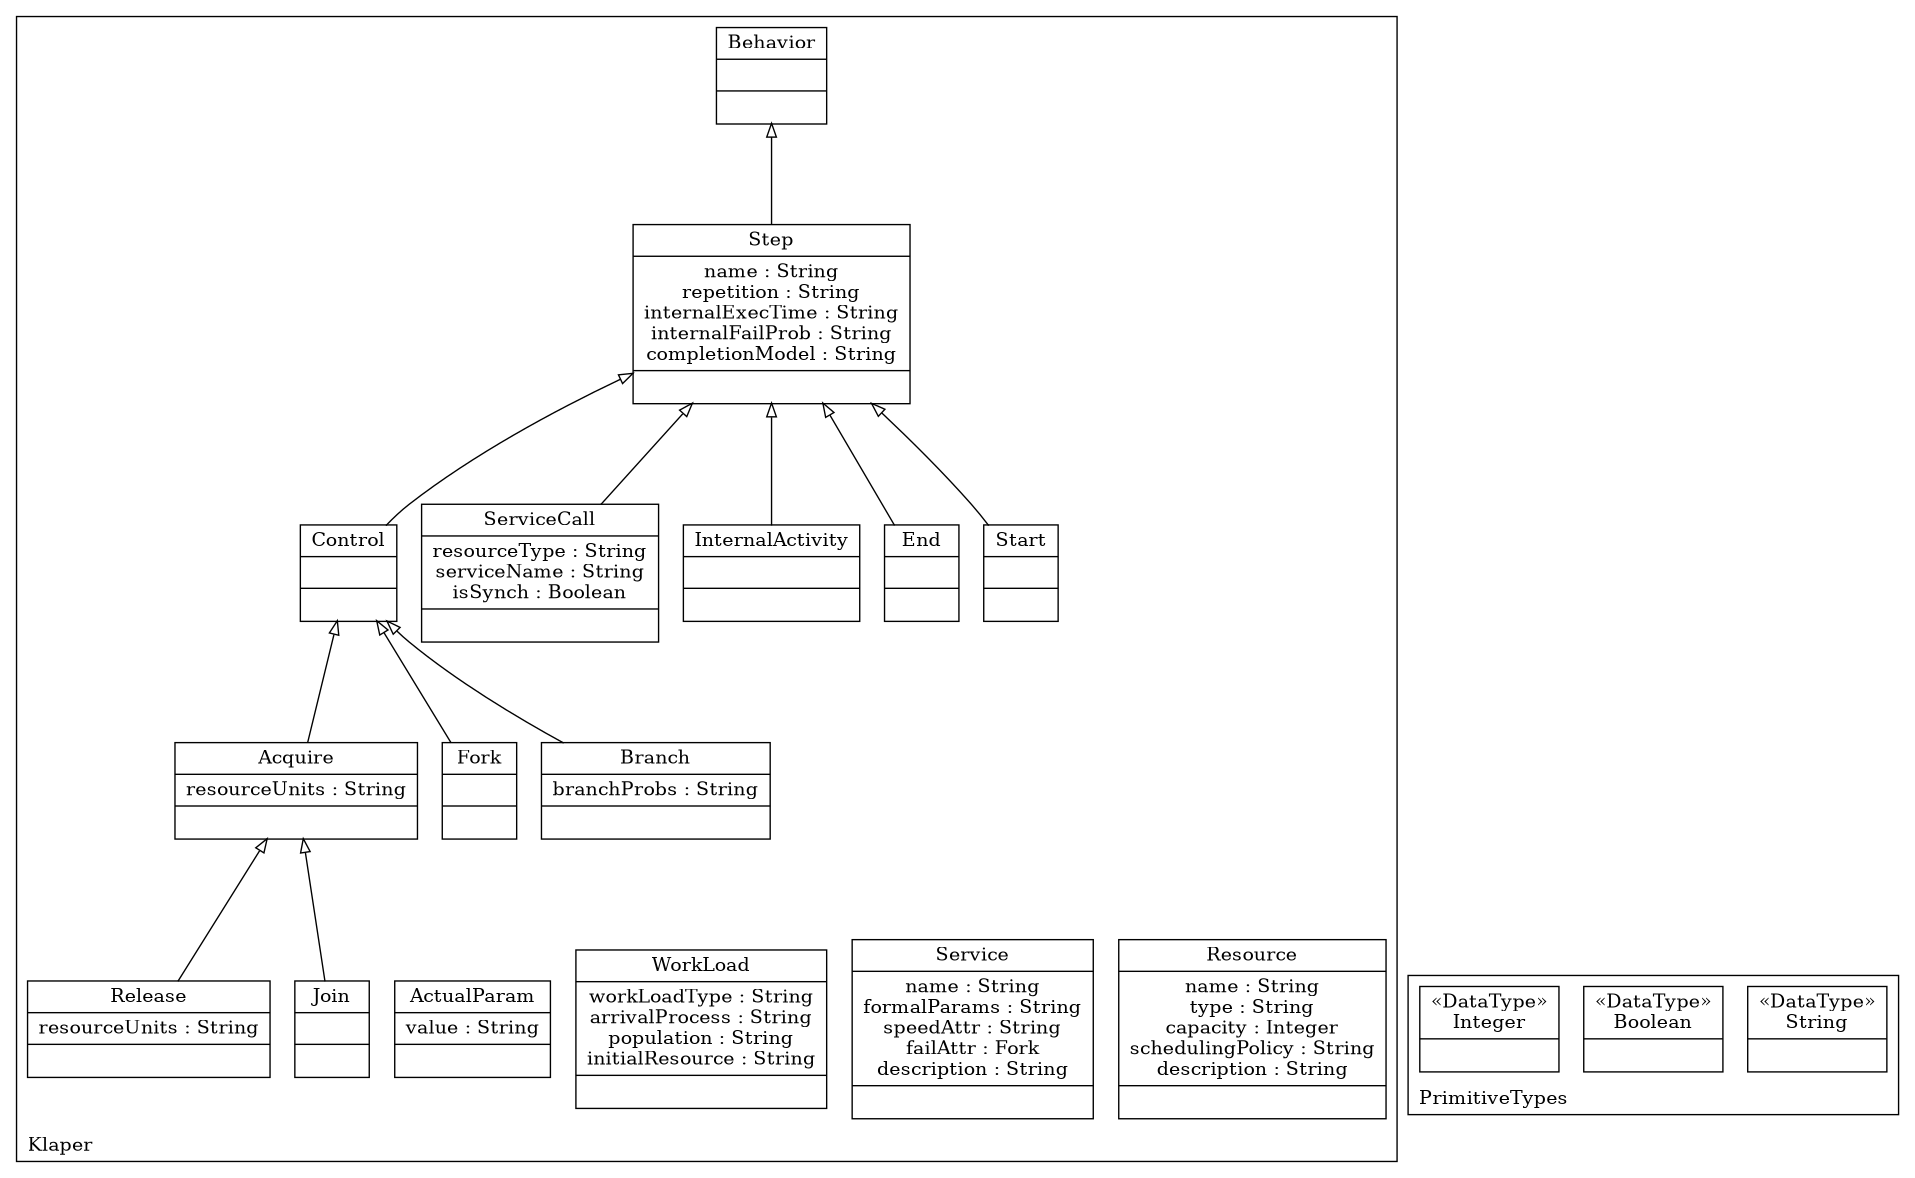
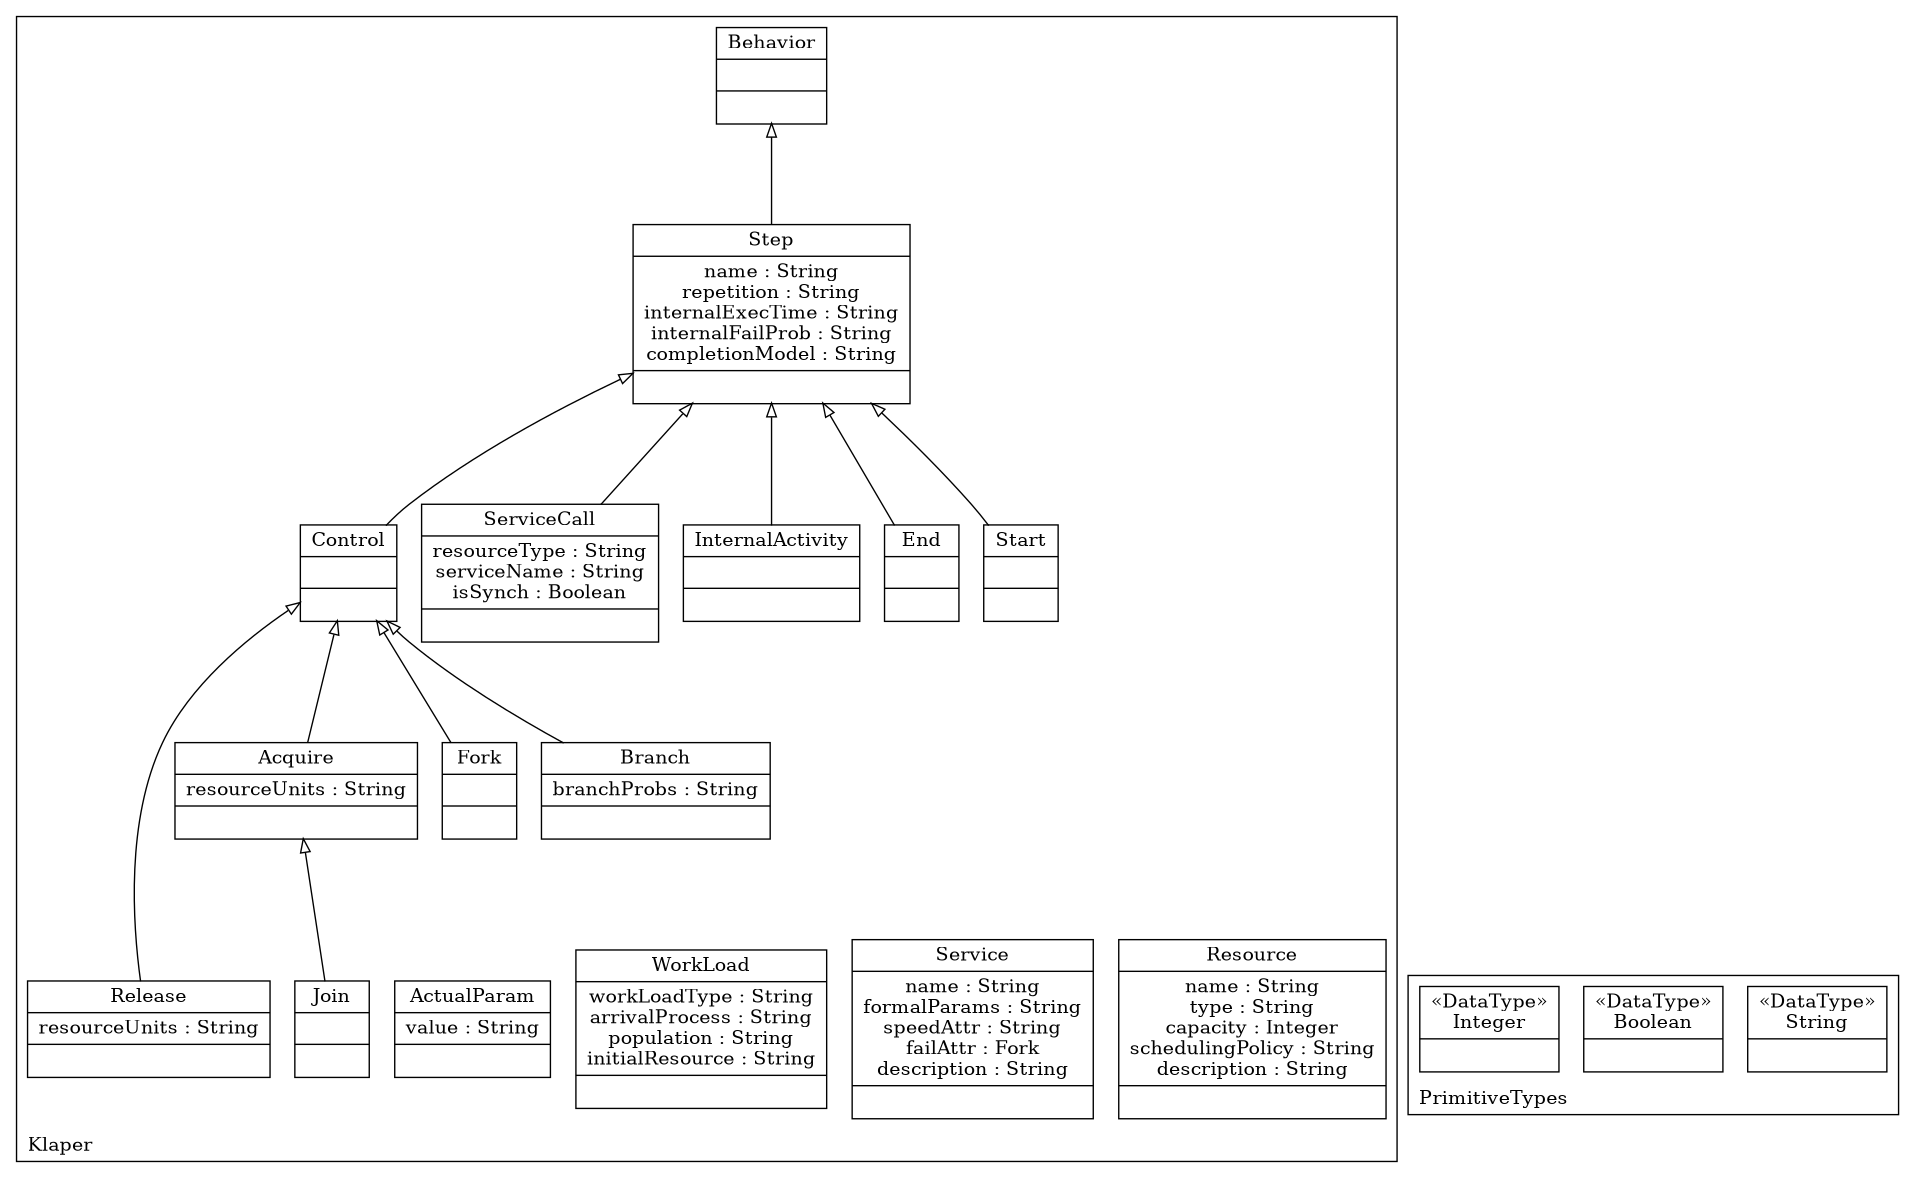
(219, 916) -> (152, 770)
